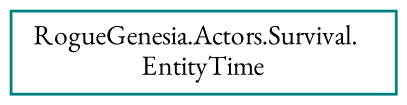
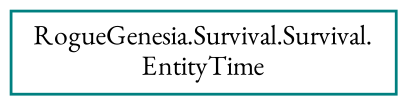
(204, 53) -> (204, 53)
